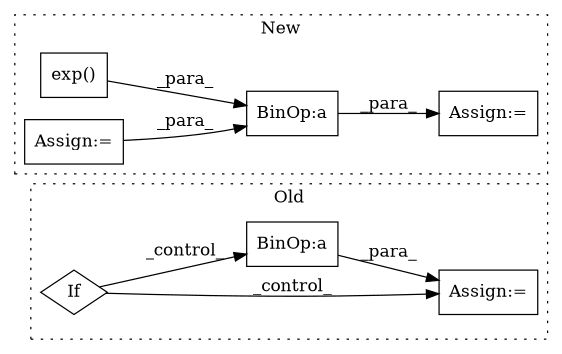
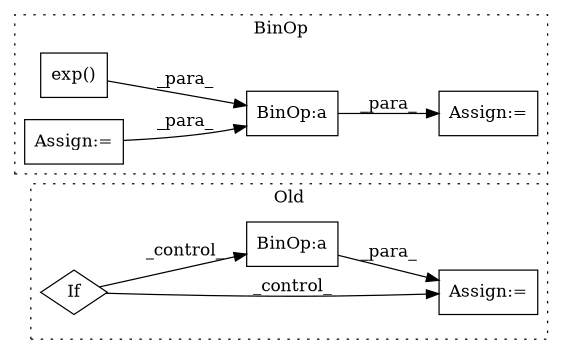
(281, 29) -> (281, 29)
